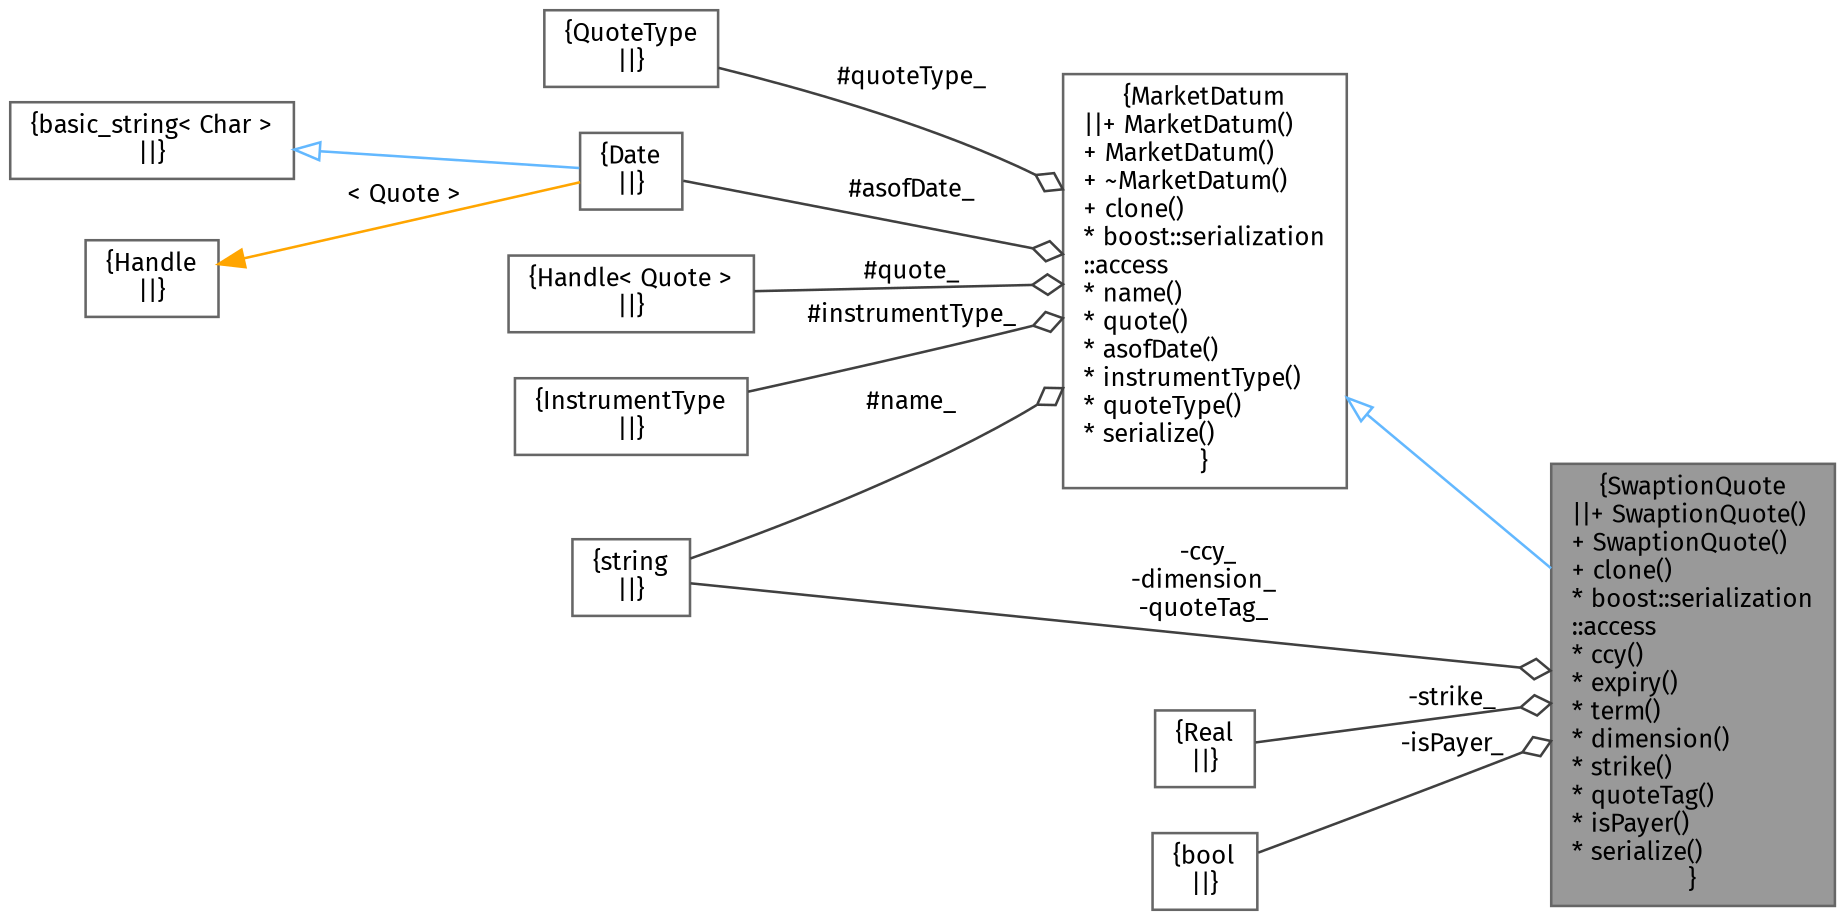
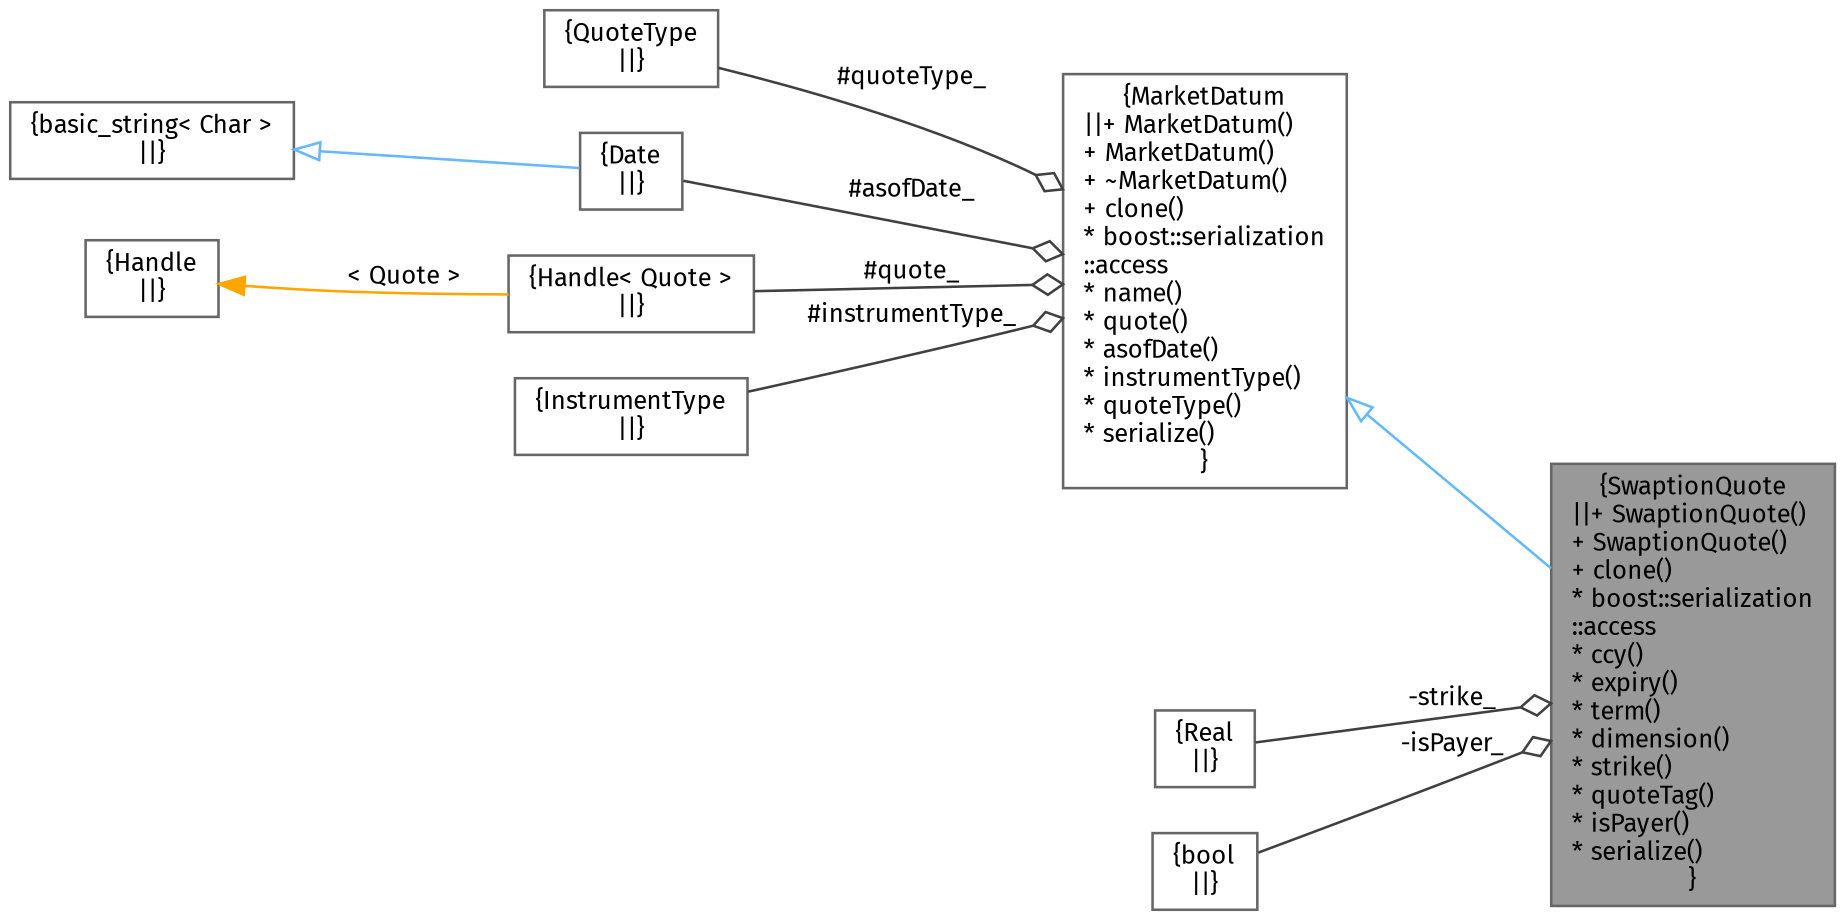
(412, 220) -> (376, 293)
(631, 578) -> none
